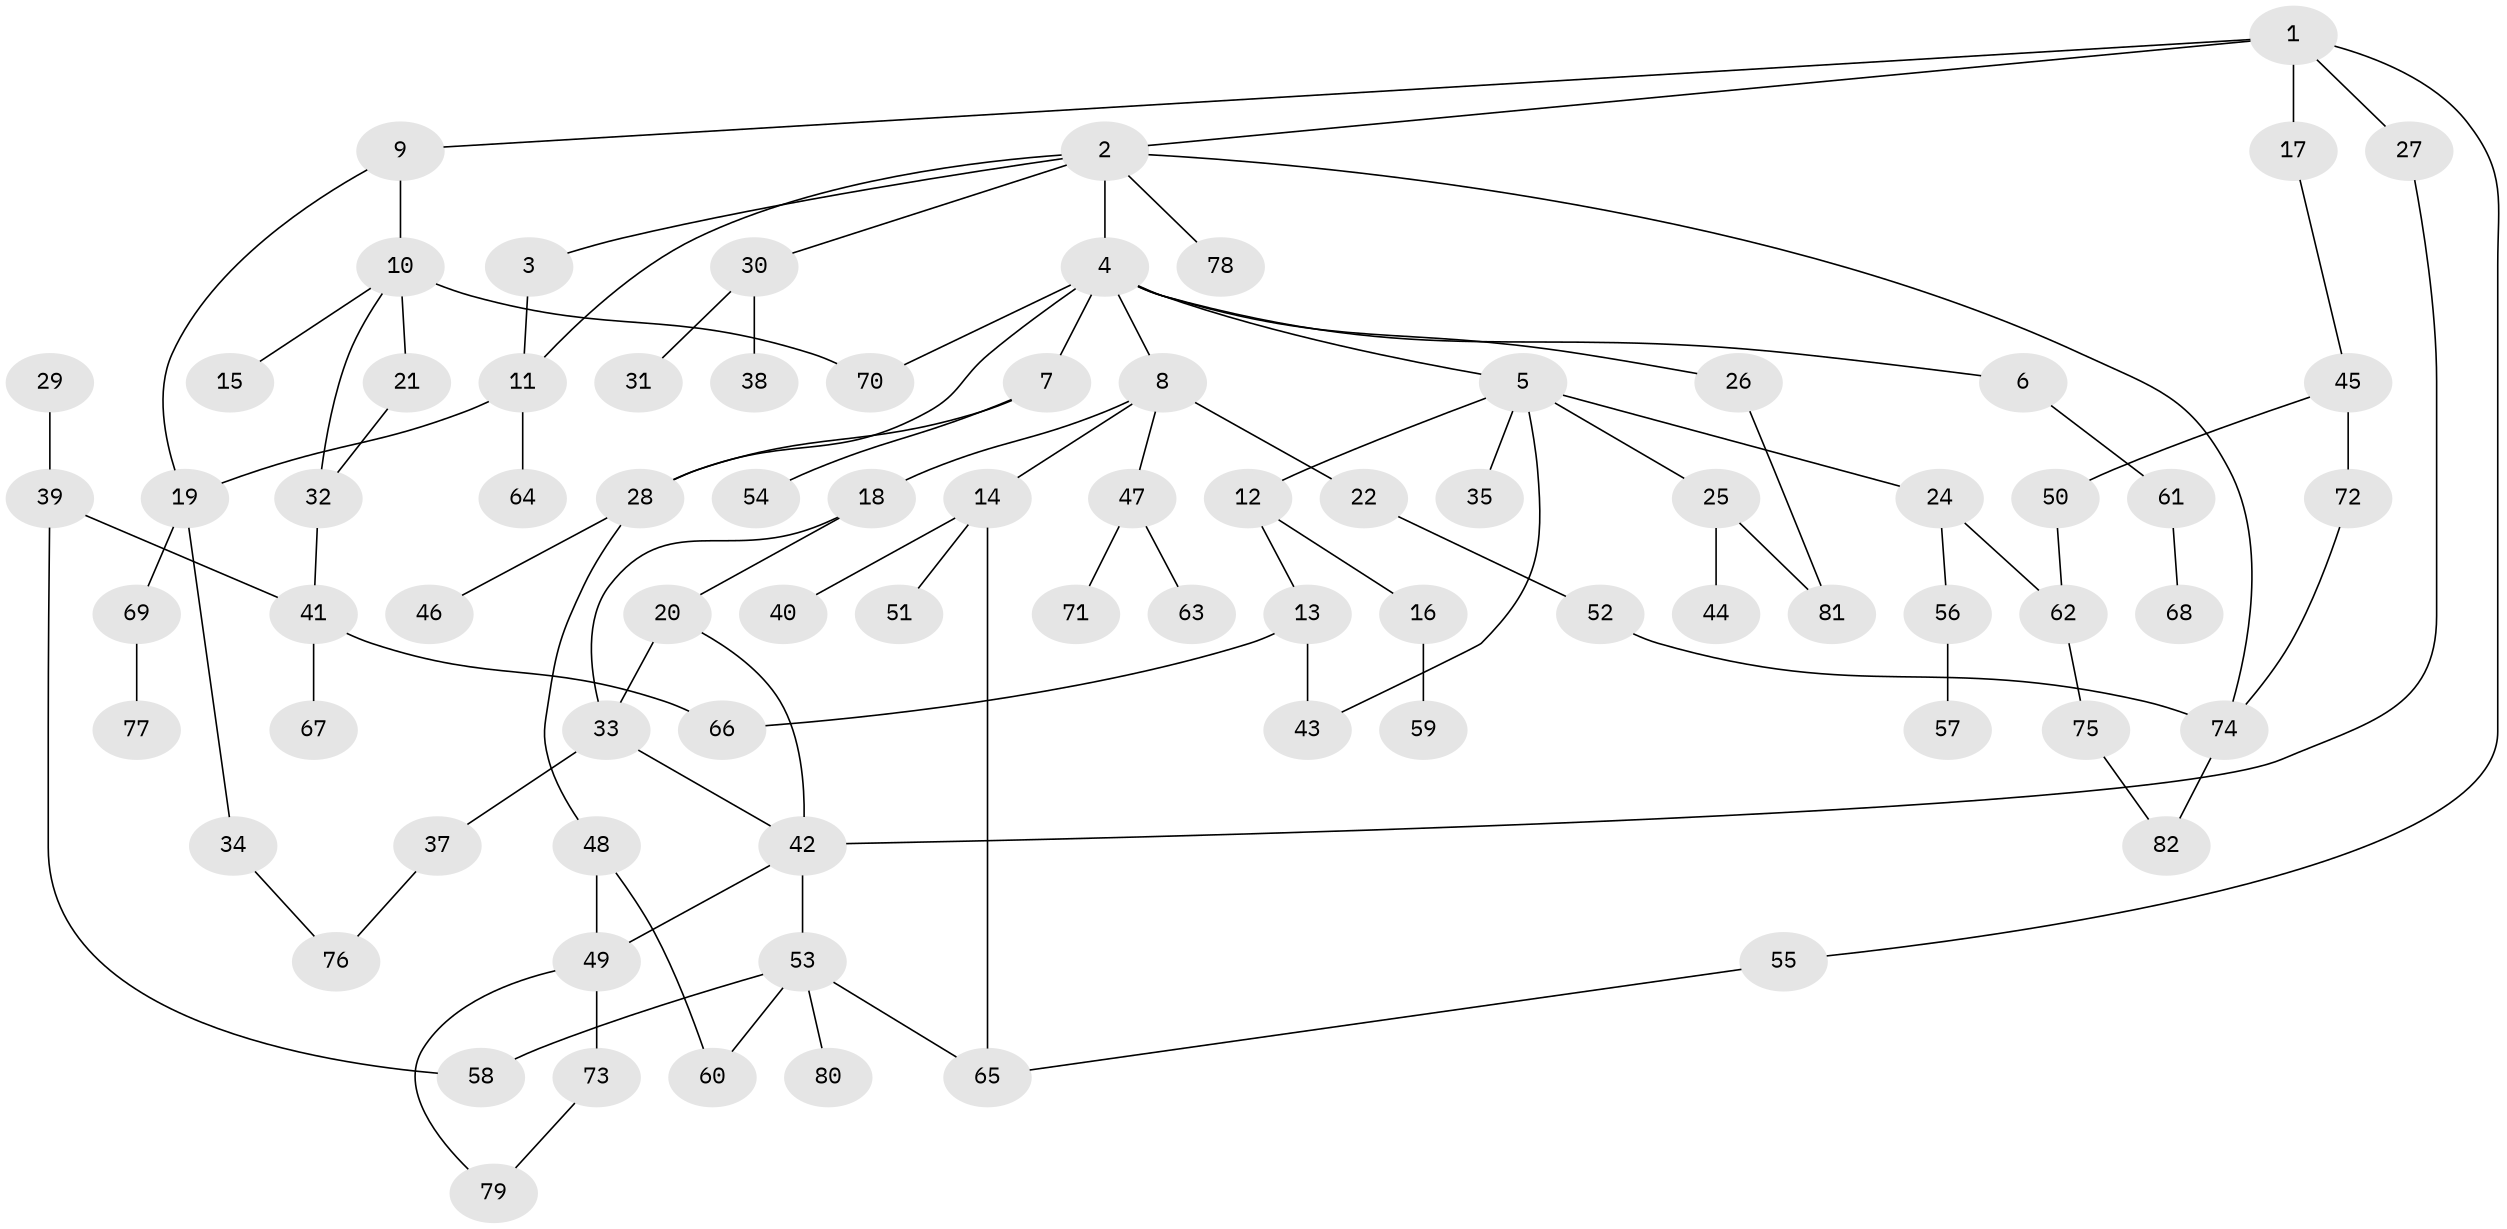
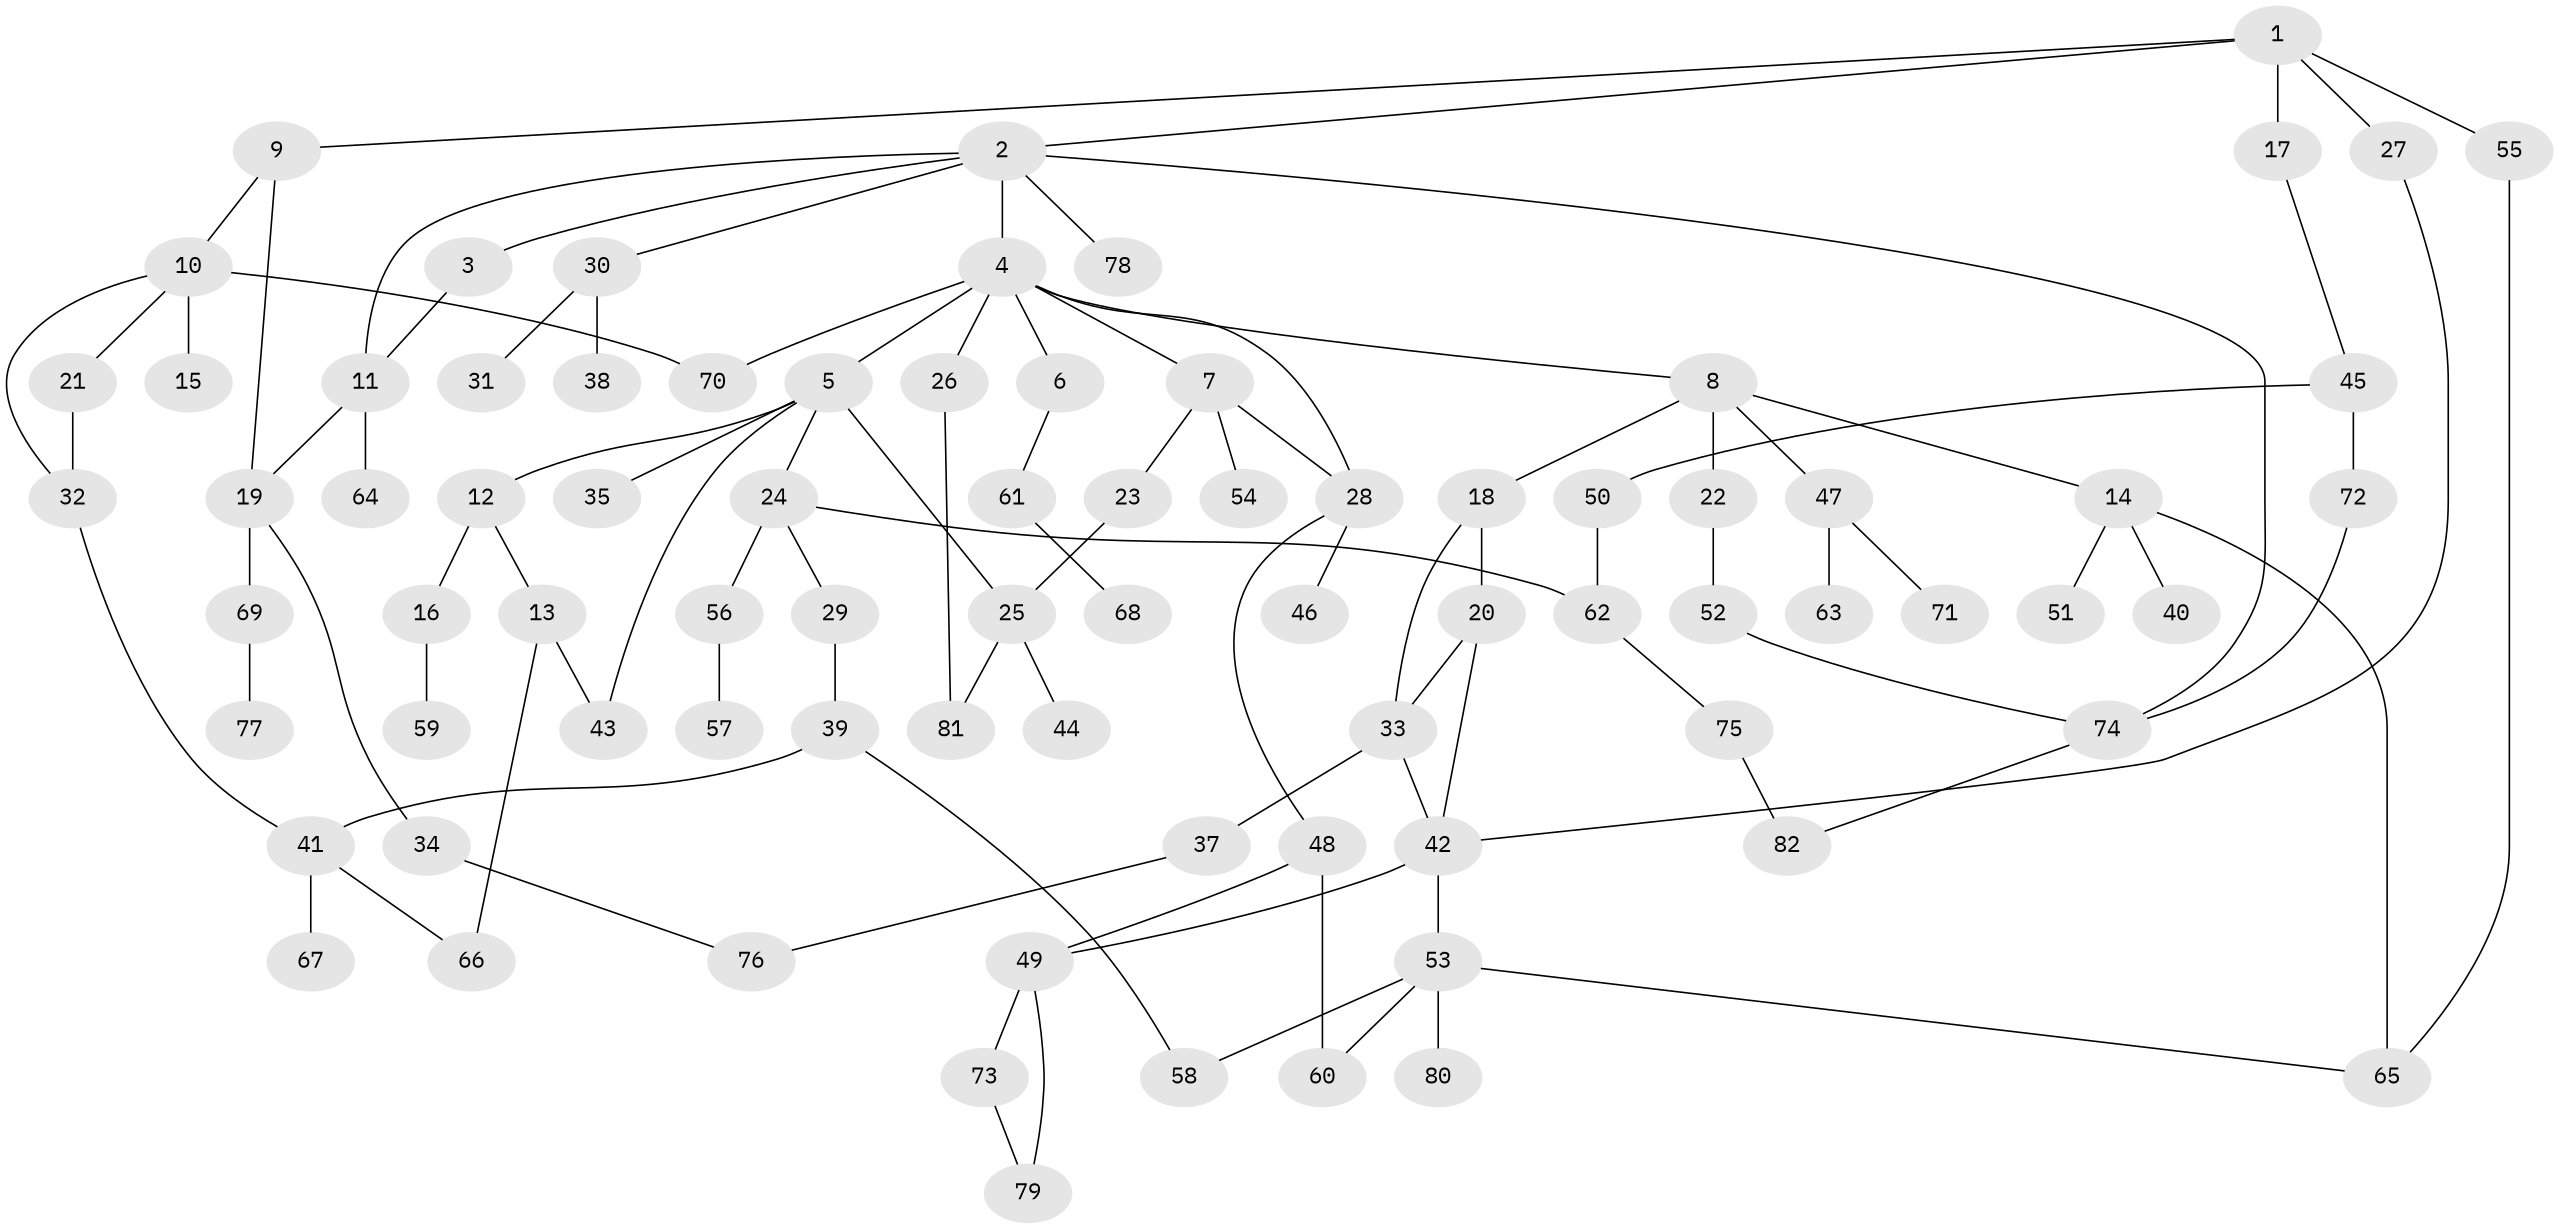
none -> (1128, 499)
none -> (805, 557)
